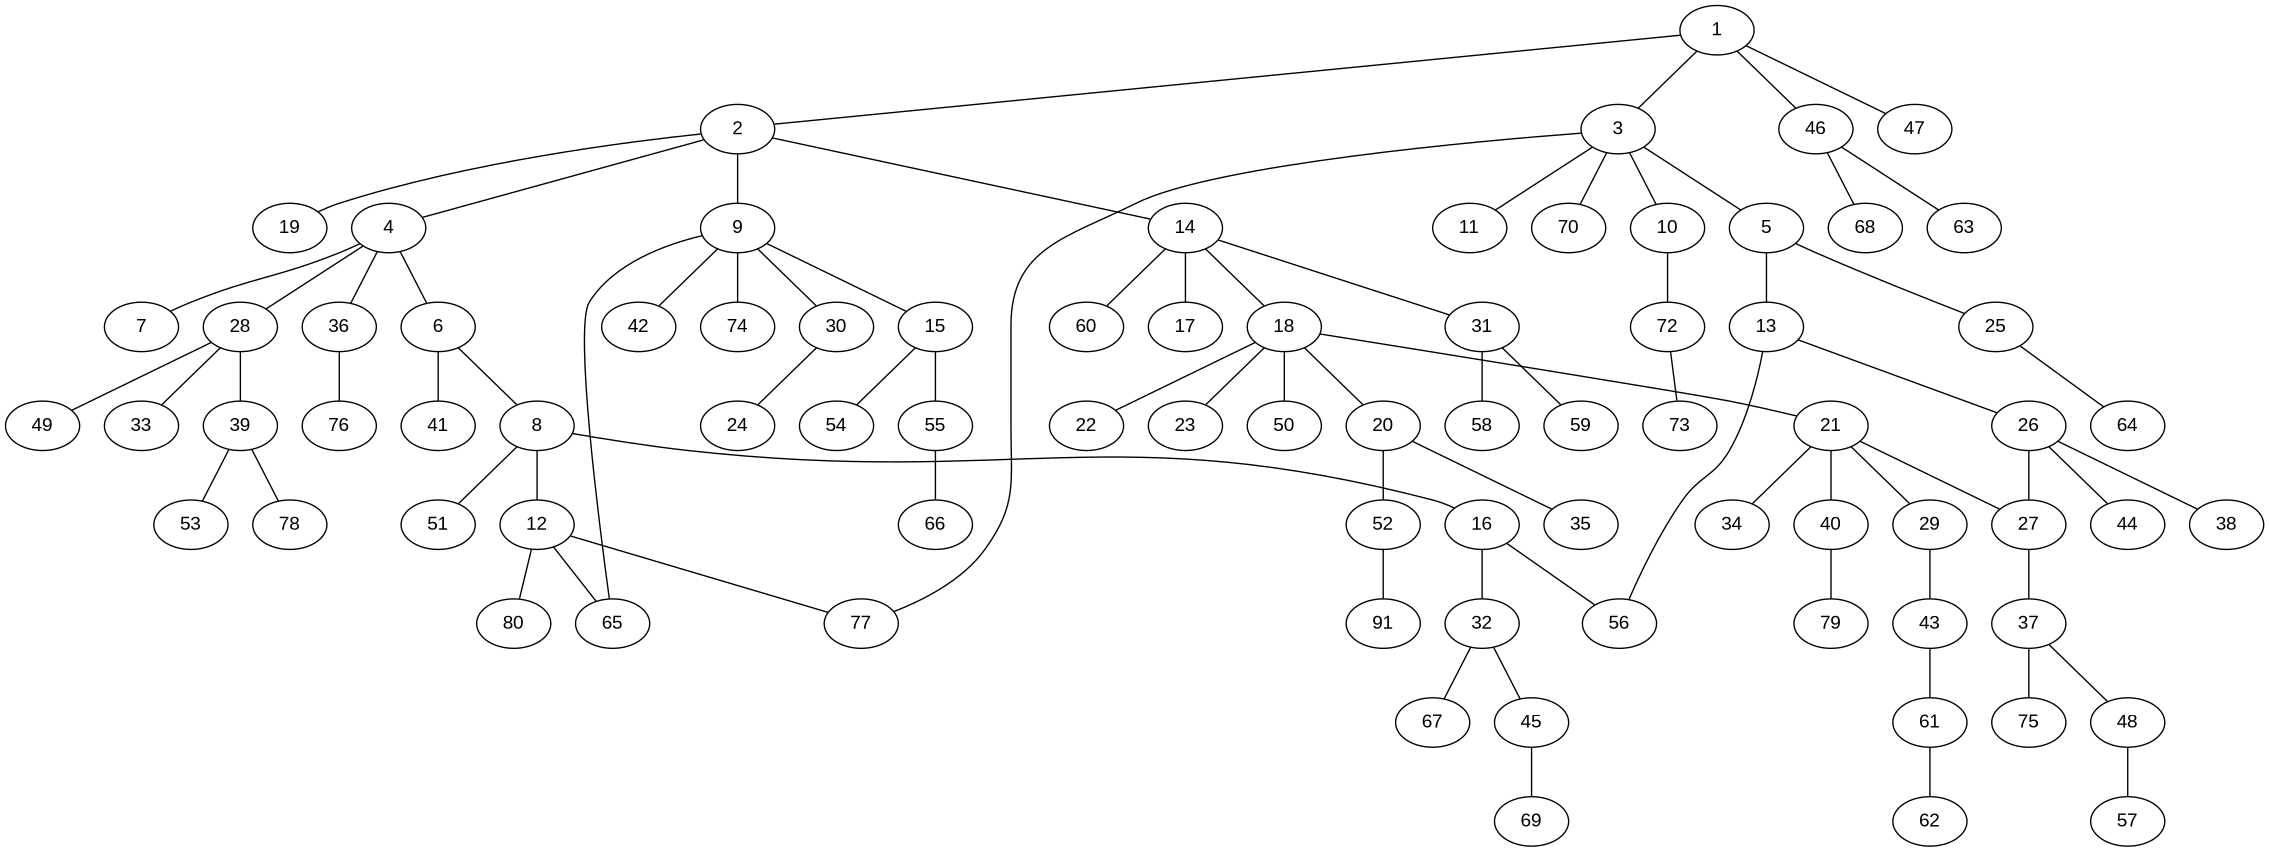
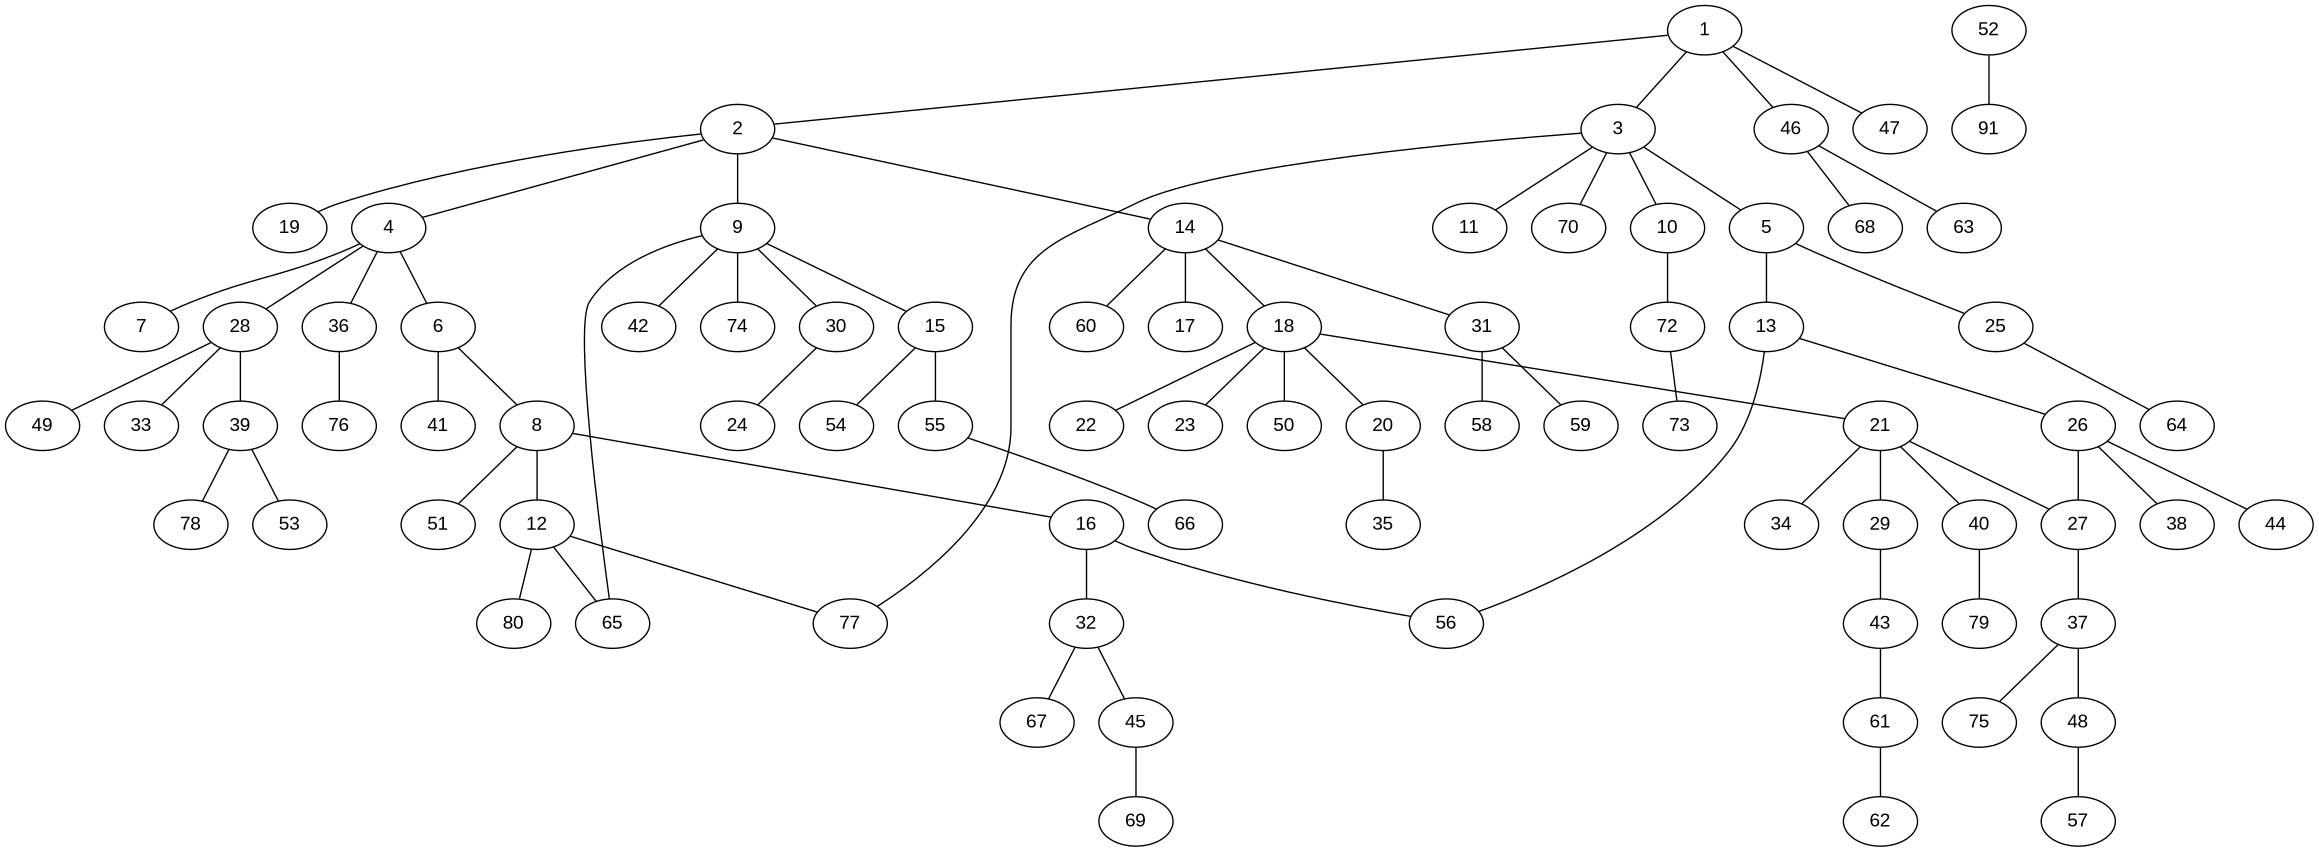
(1383, 475) -> none
